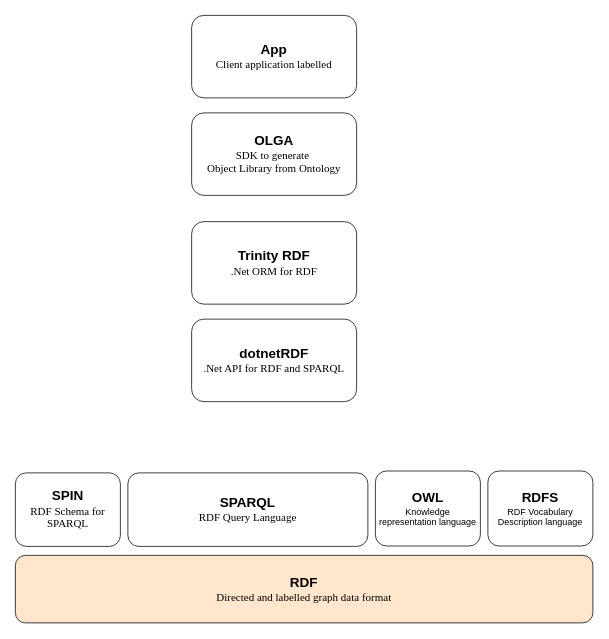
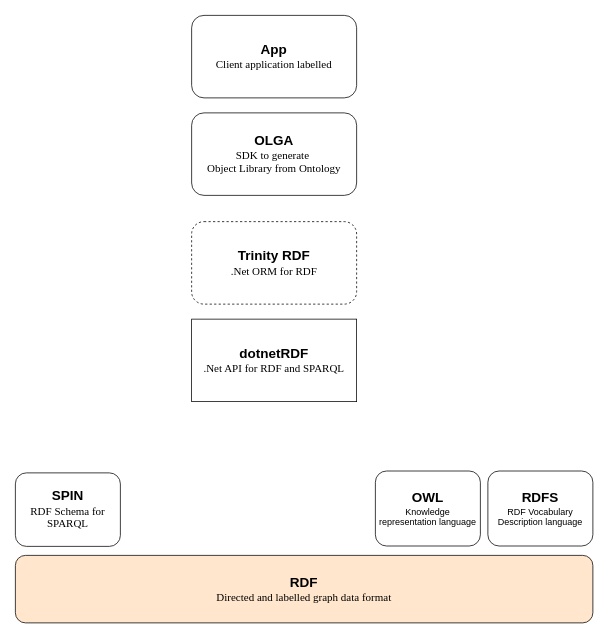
(274, 263) -> (274, 263)
(274, 360) -> (274, 360)
(248, 510) -> none
